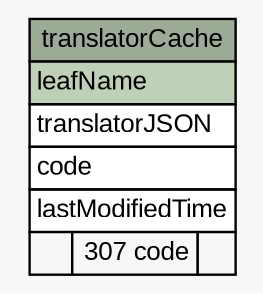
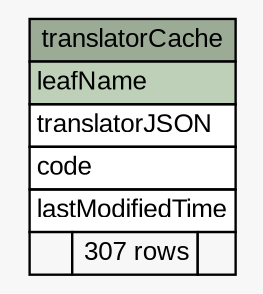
(137, 252) -> (137, 252)
